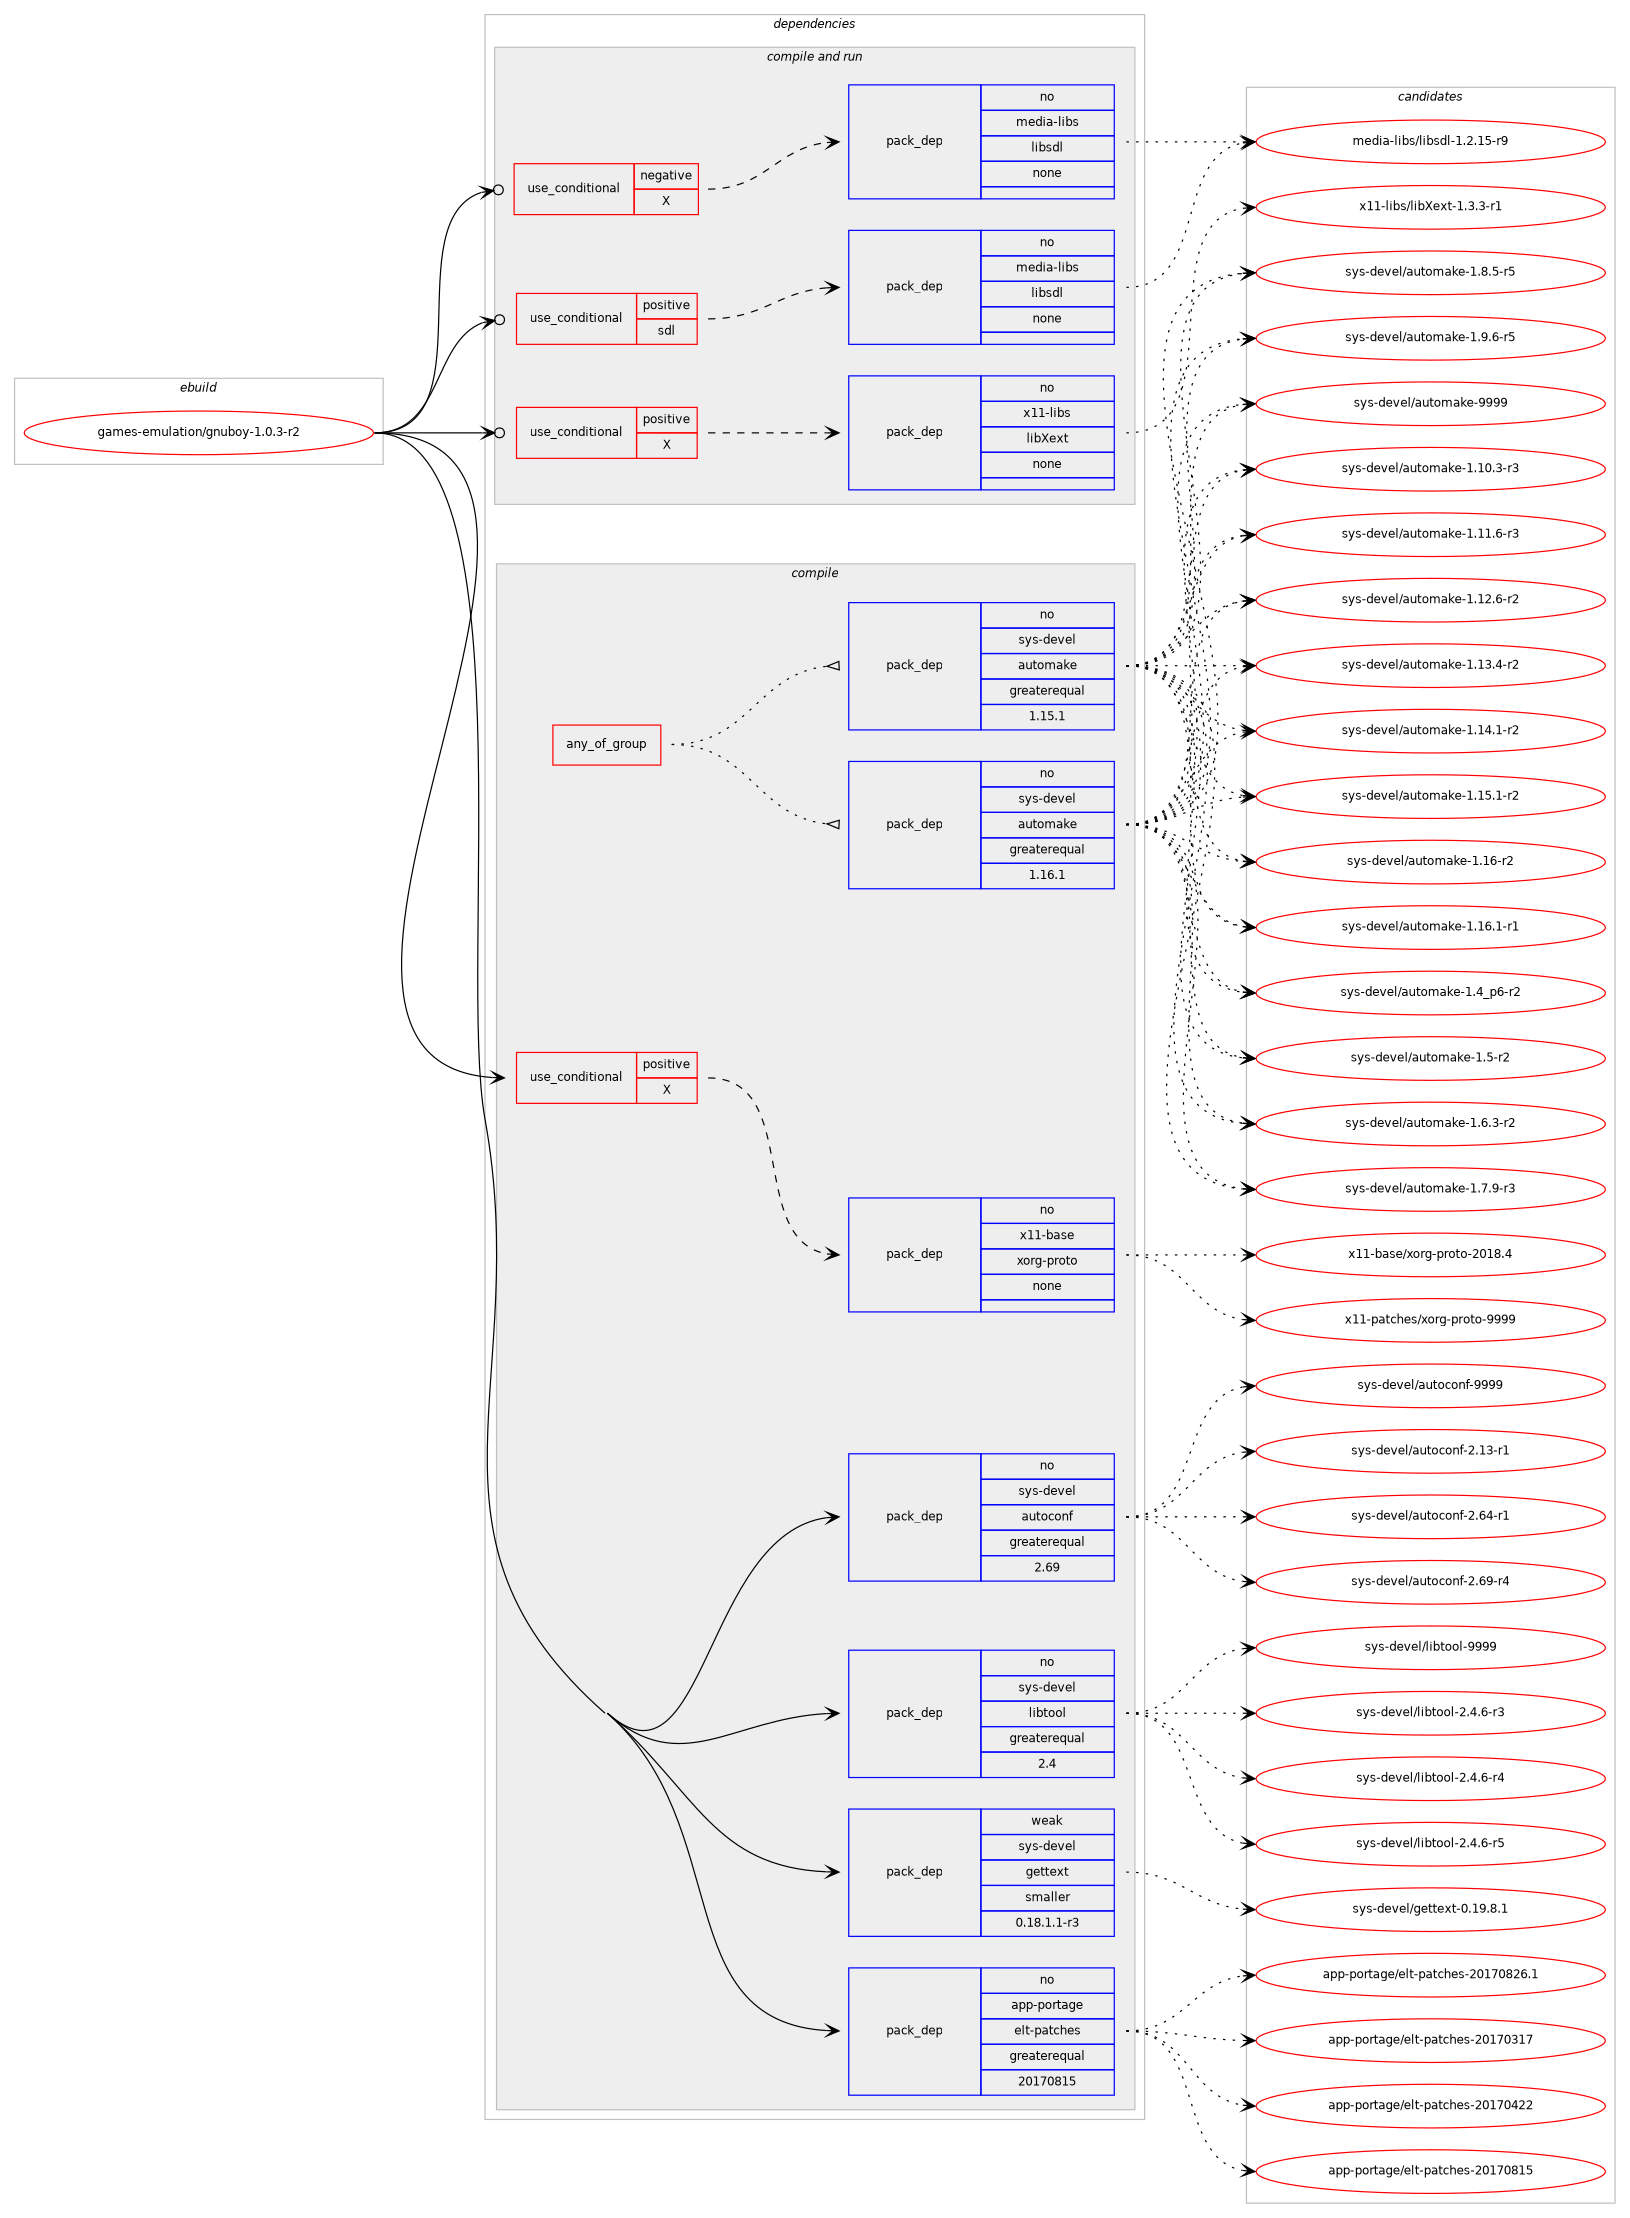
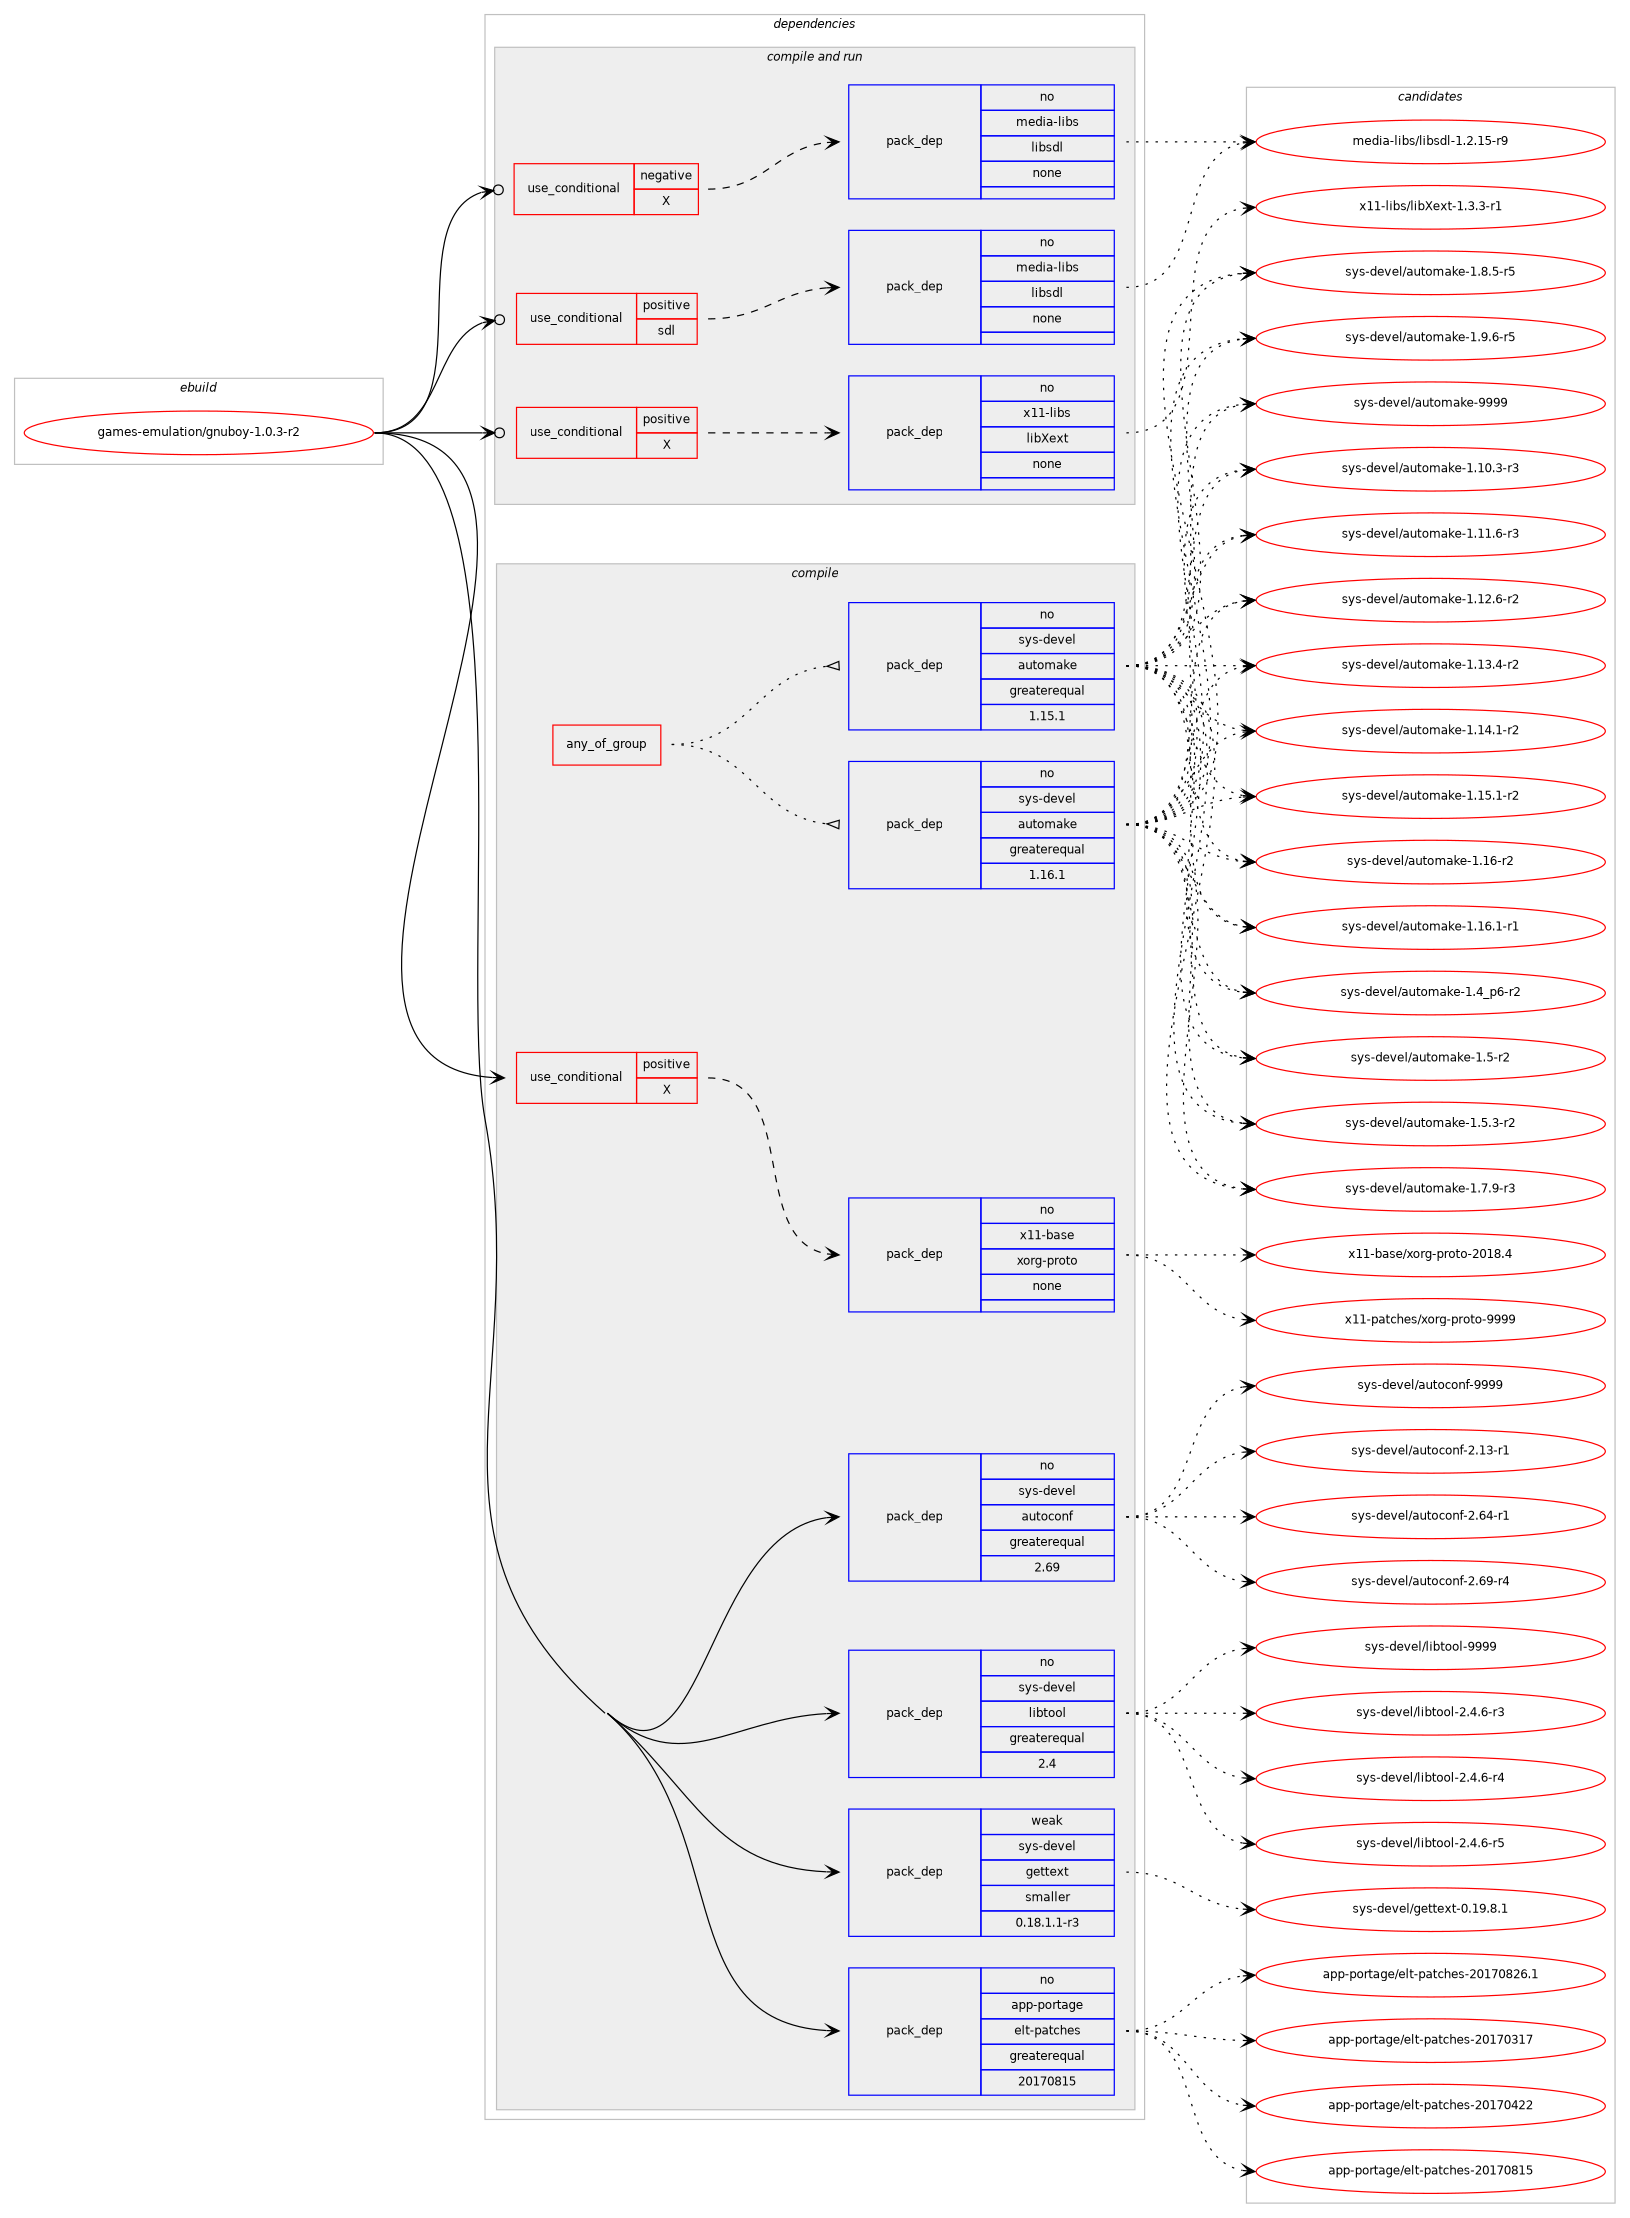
(1431, 1124) -> (1431, 1124)
